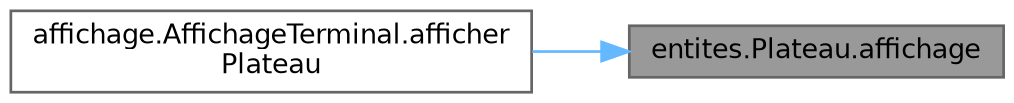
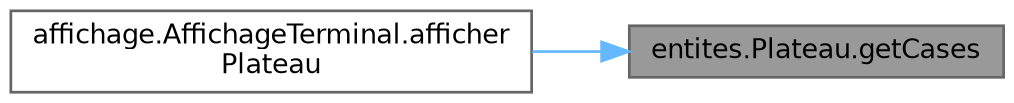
(816, 52) -> (816, 52)
